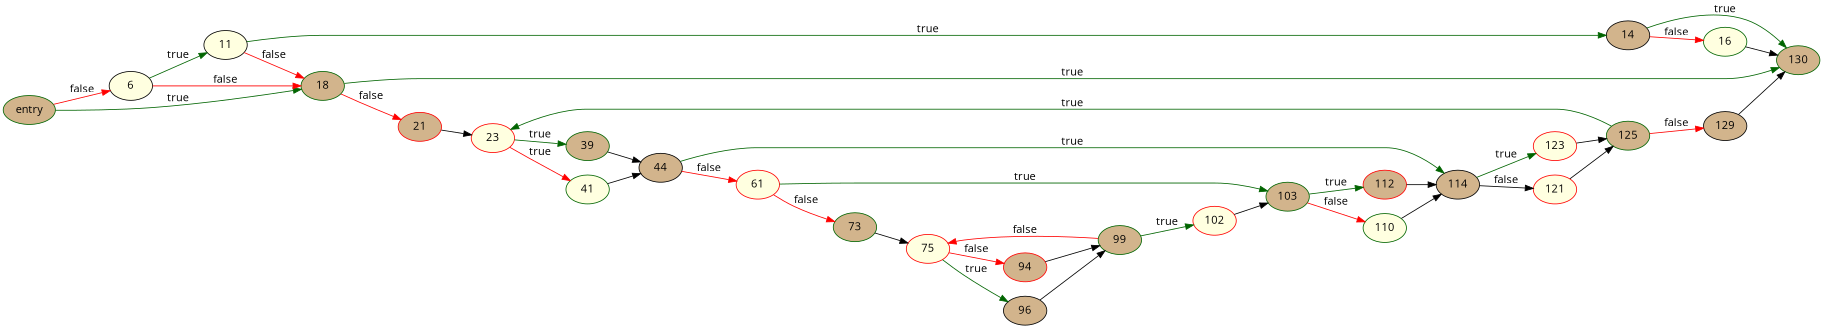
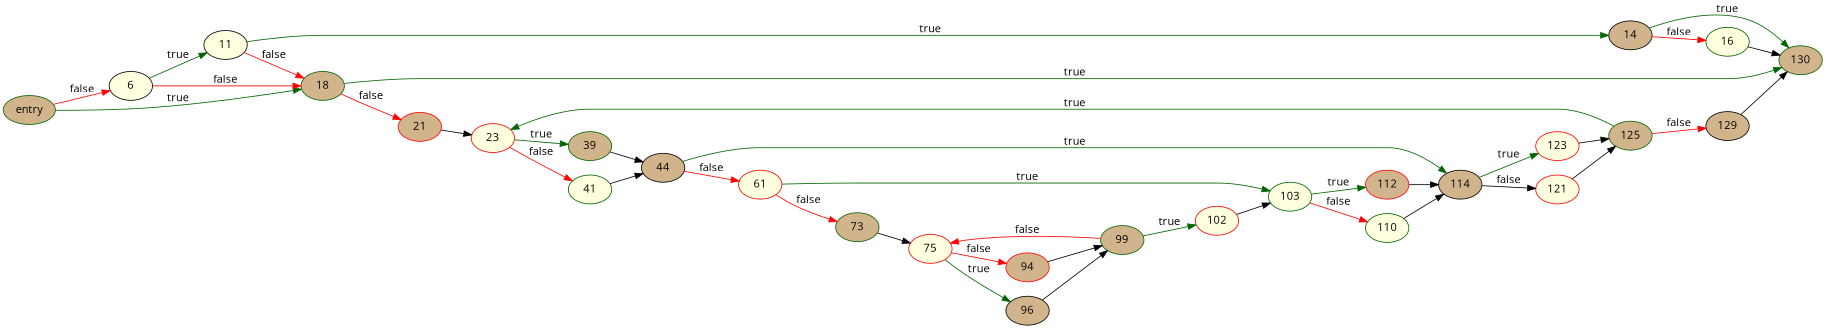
(540, 152) -> (541, 152)
(1288, 197) -> (1290, 197)
